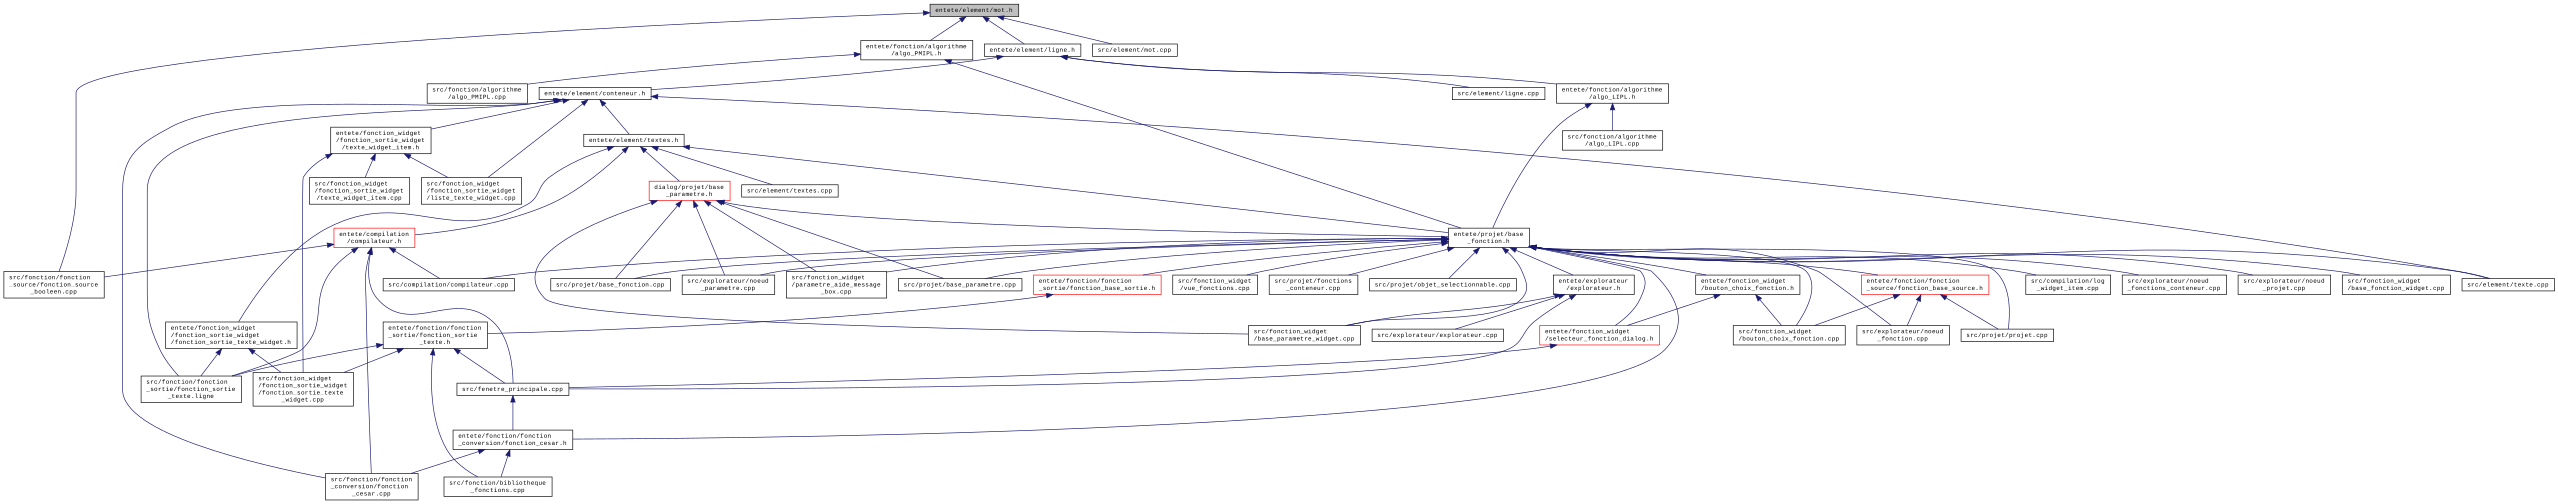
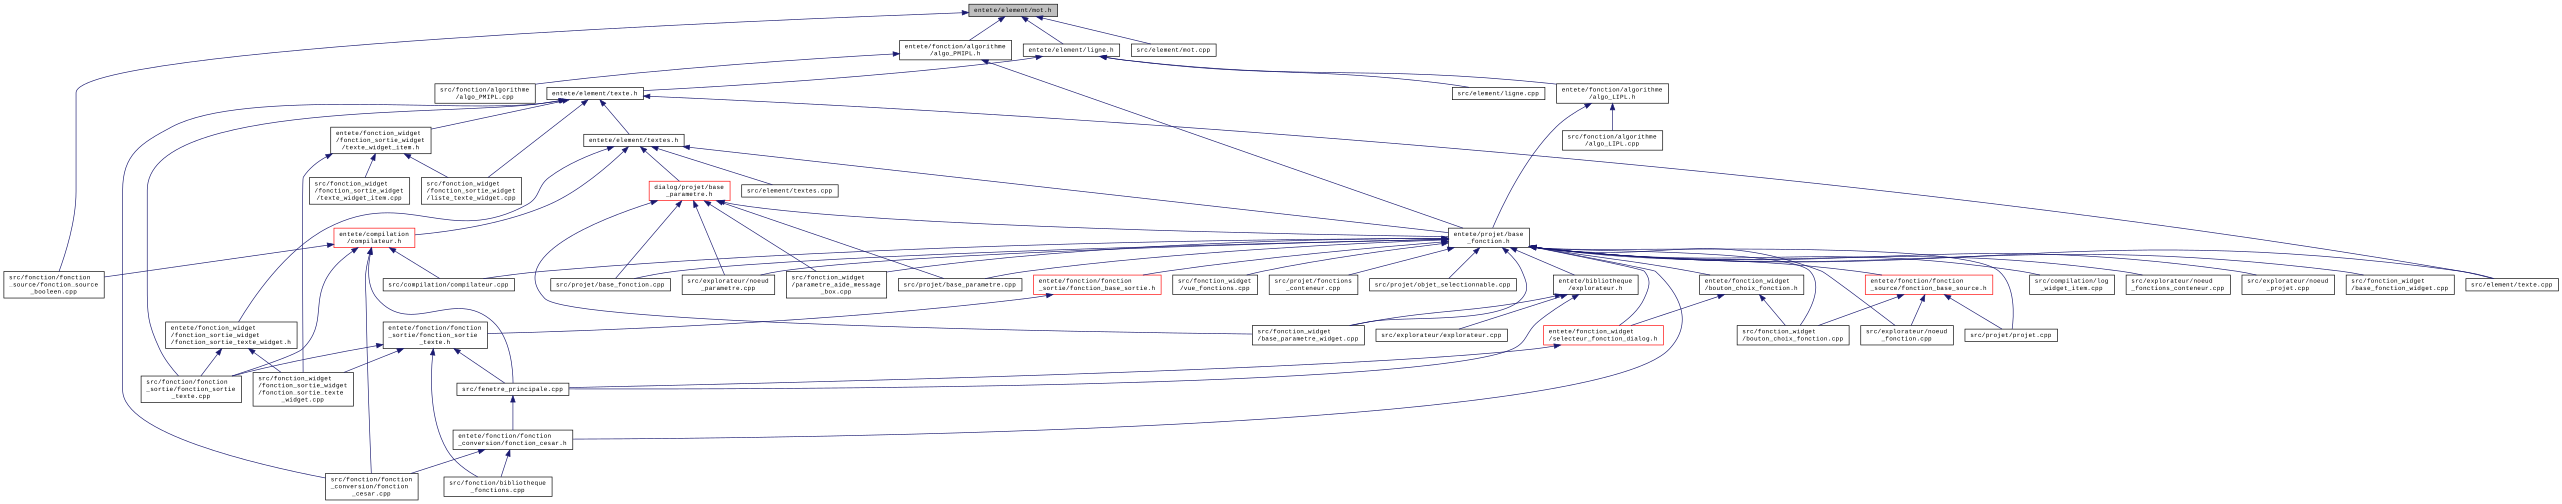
(595, 94) -> (595, 94)
(1594, 285) -> (1596, 285)
(191, 389) -> (191, 389)
